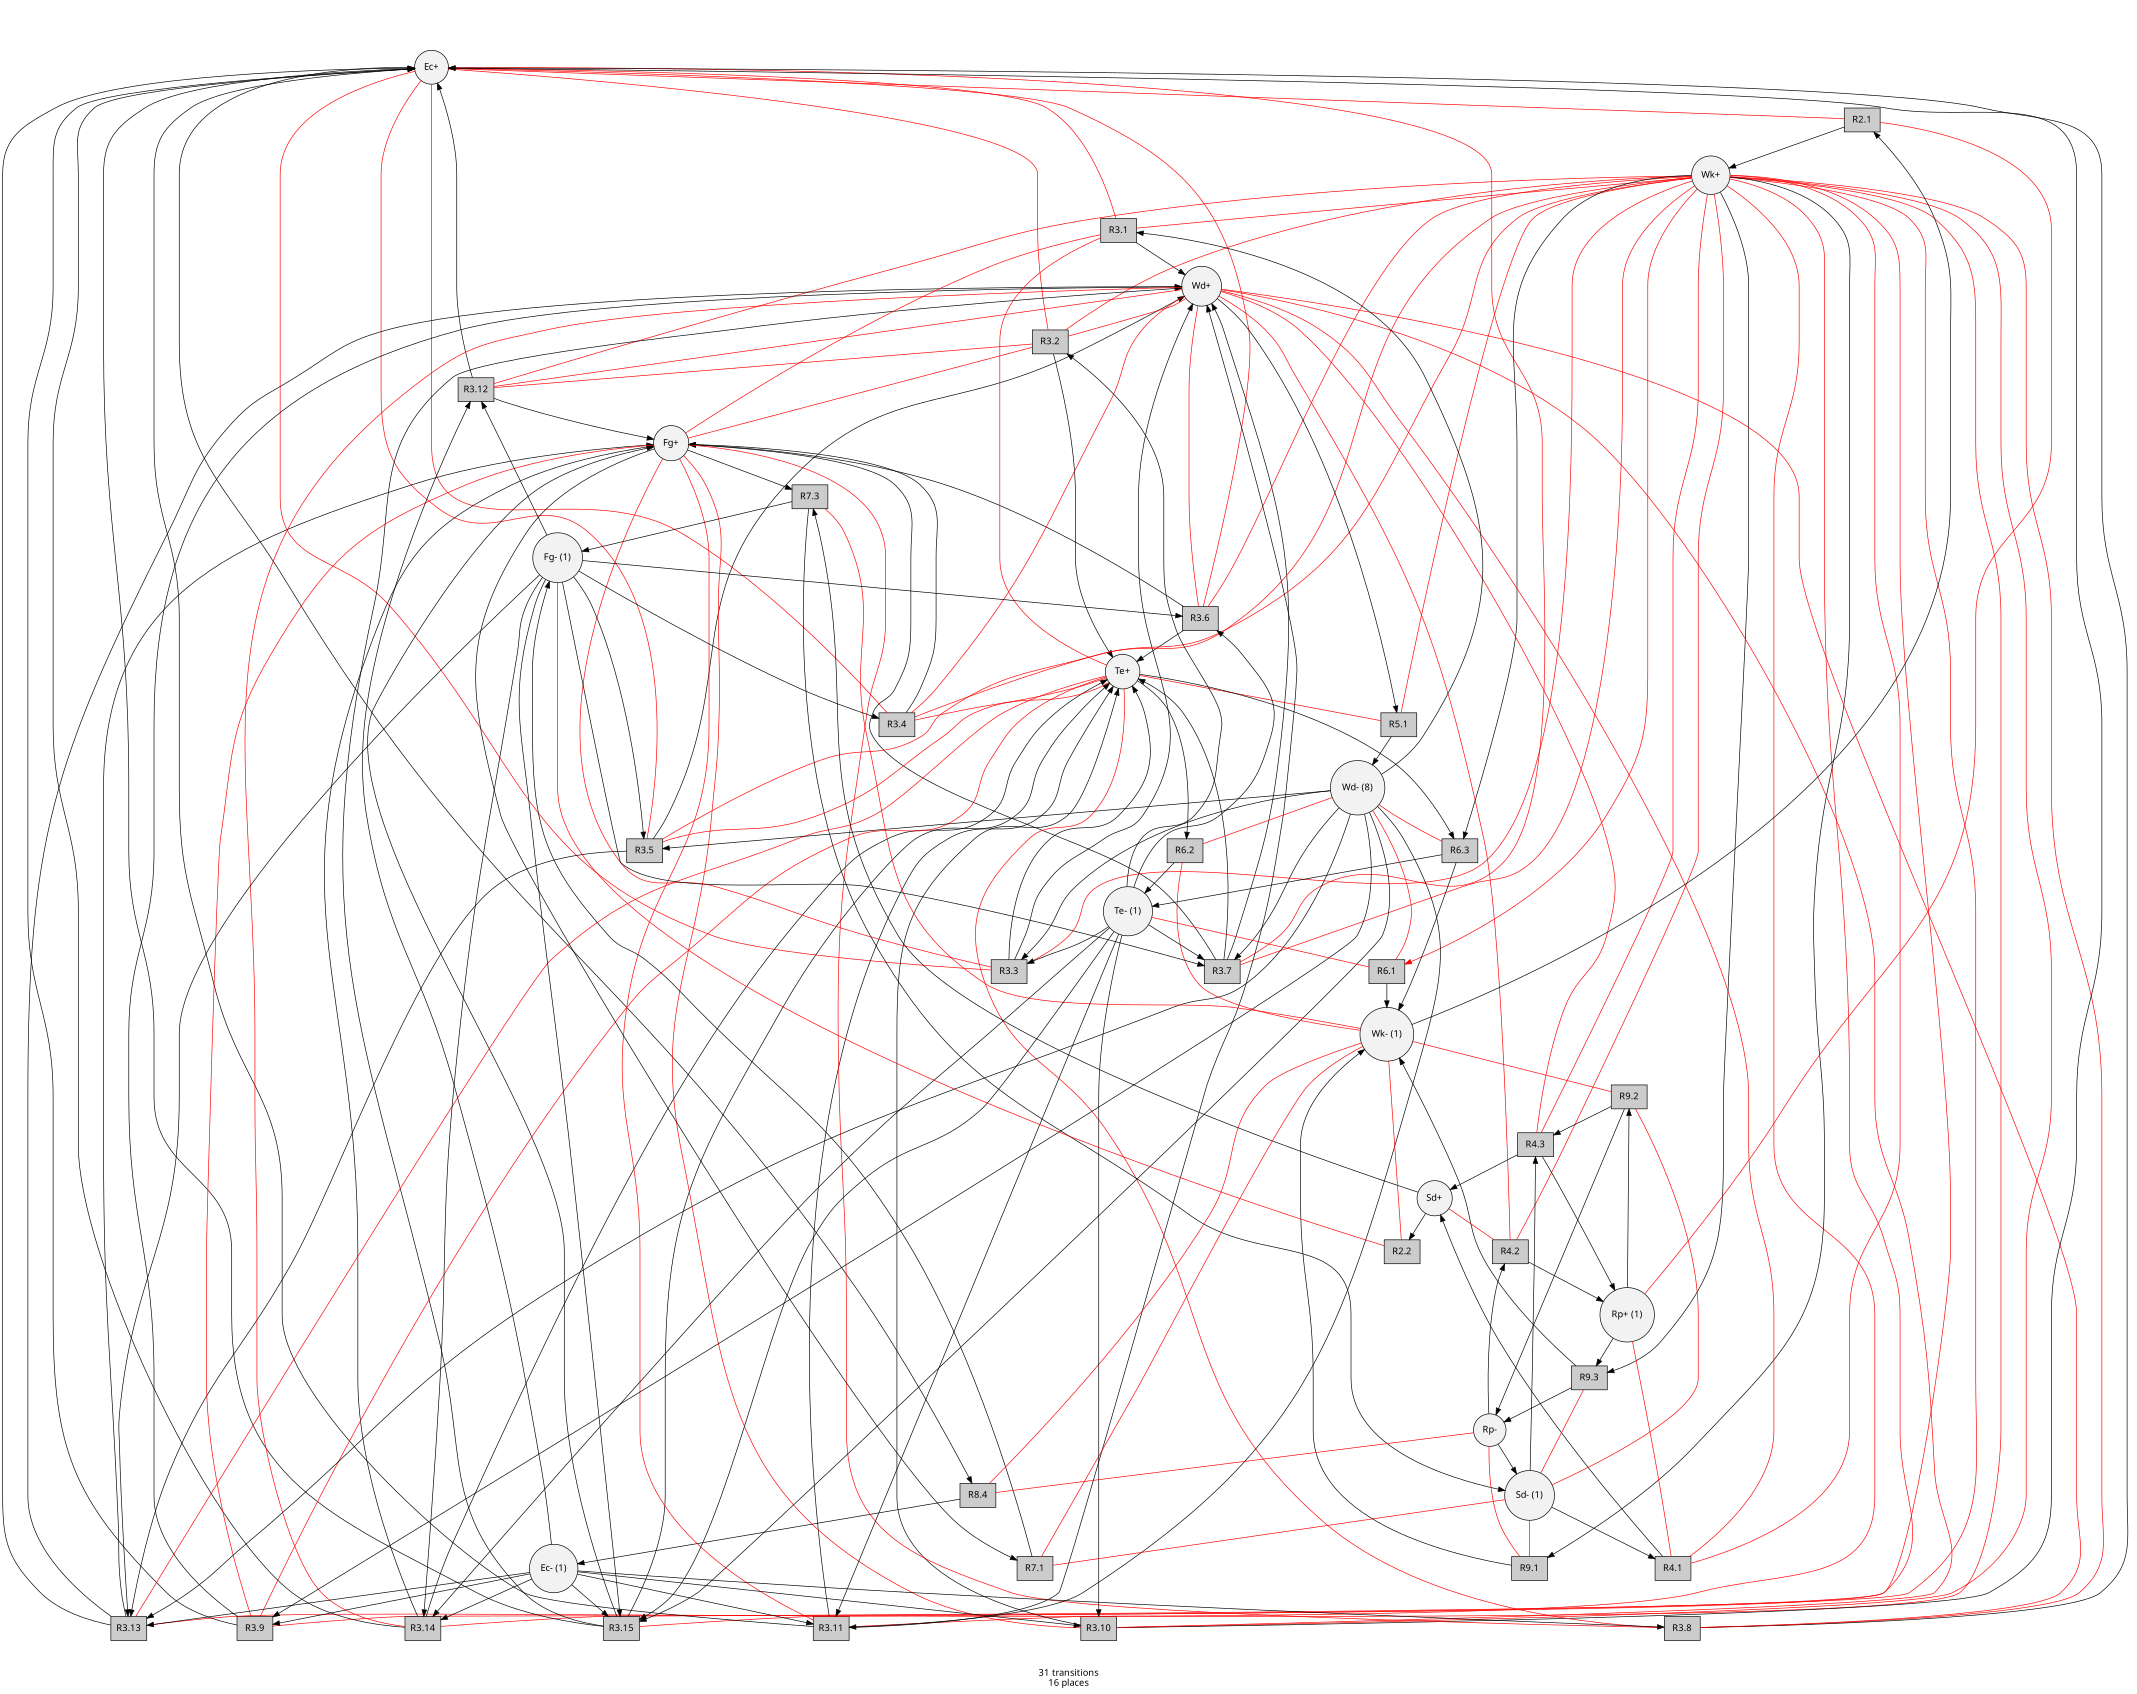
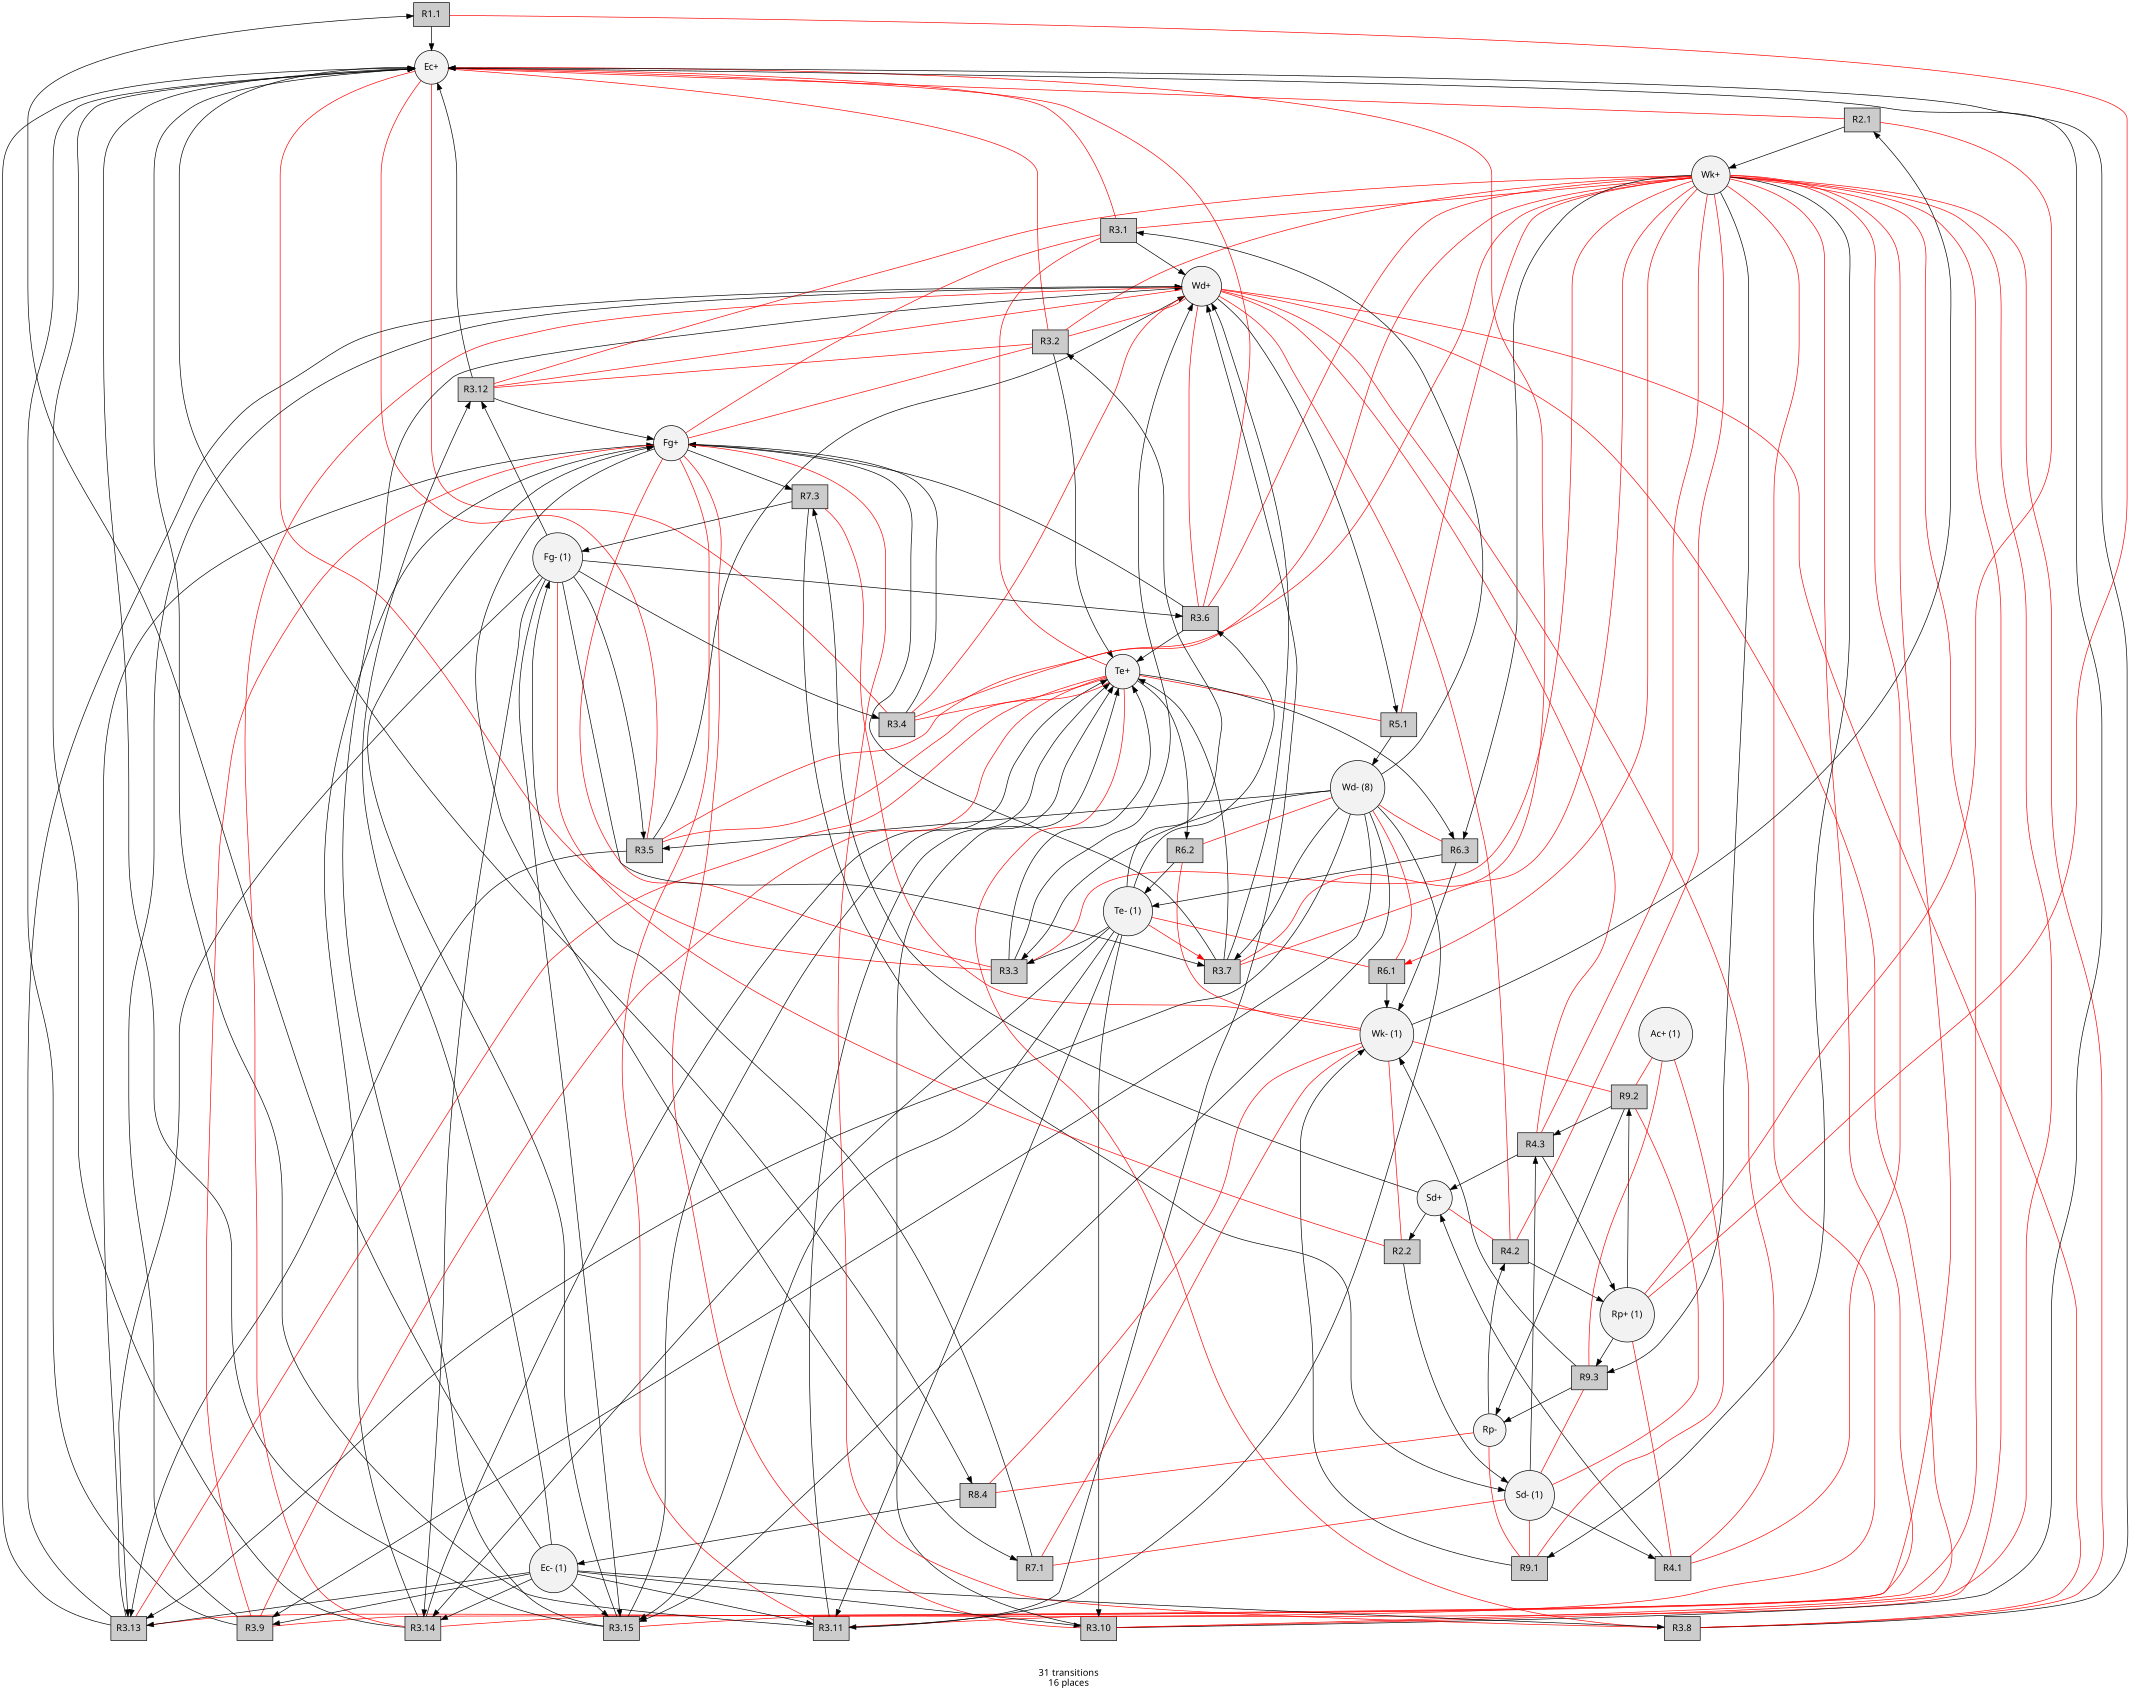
none -> (432, 15)
(1174, 941) -> (1174, 941)
none -> (1666, 1034)
(1506, 1456) -> (1434, 1381)
